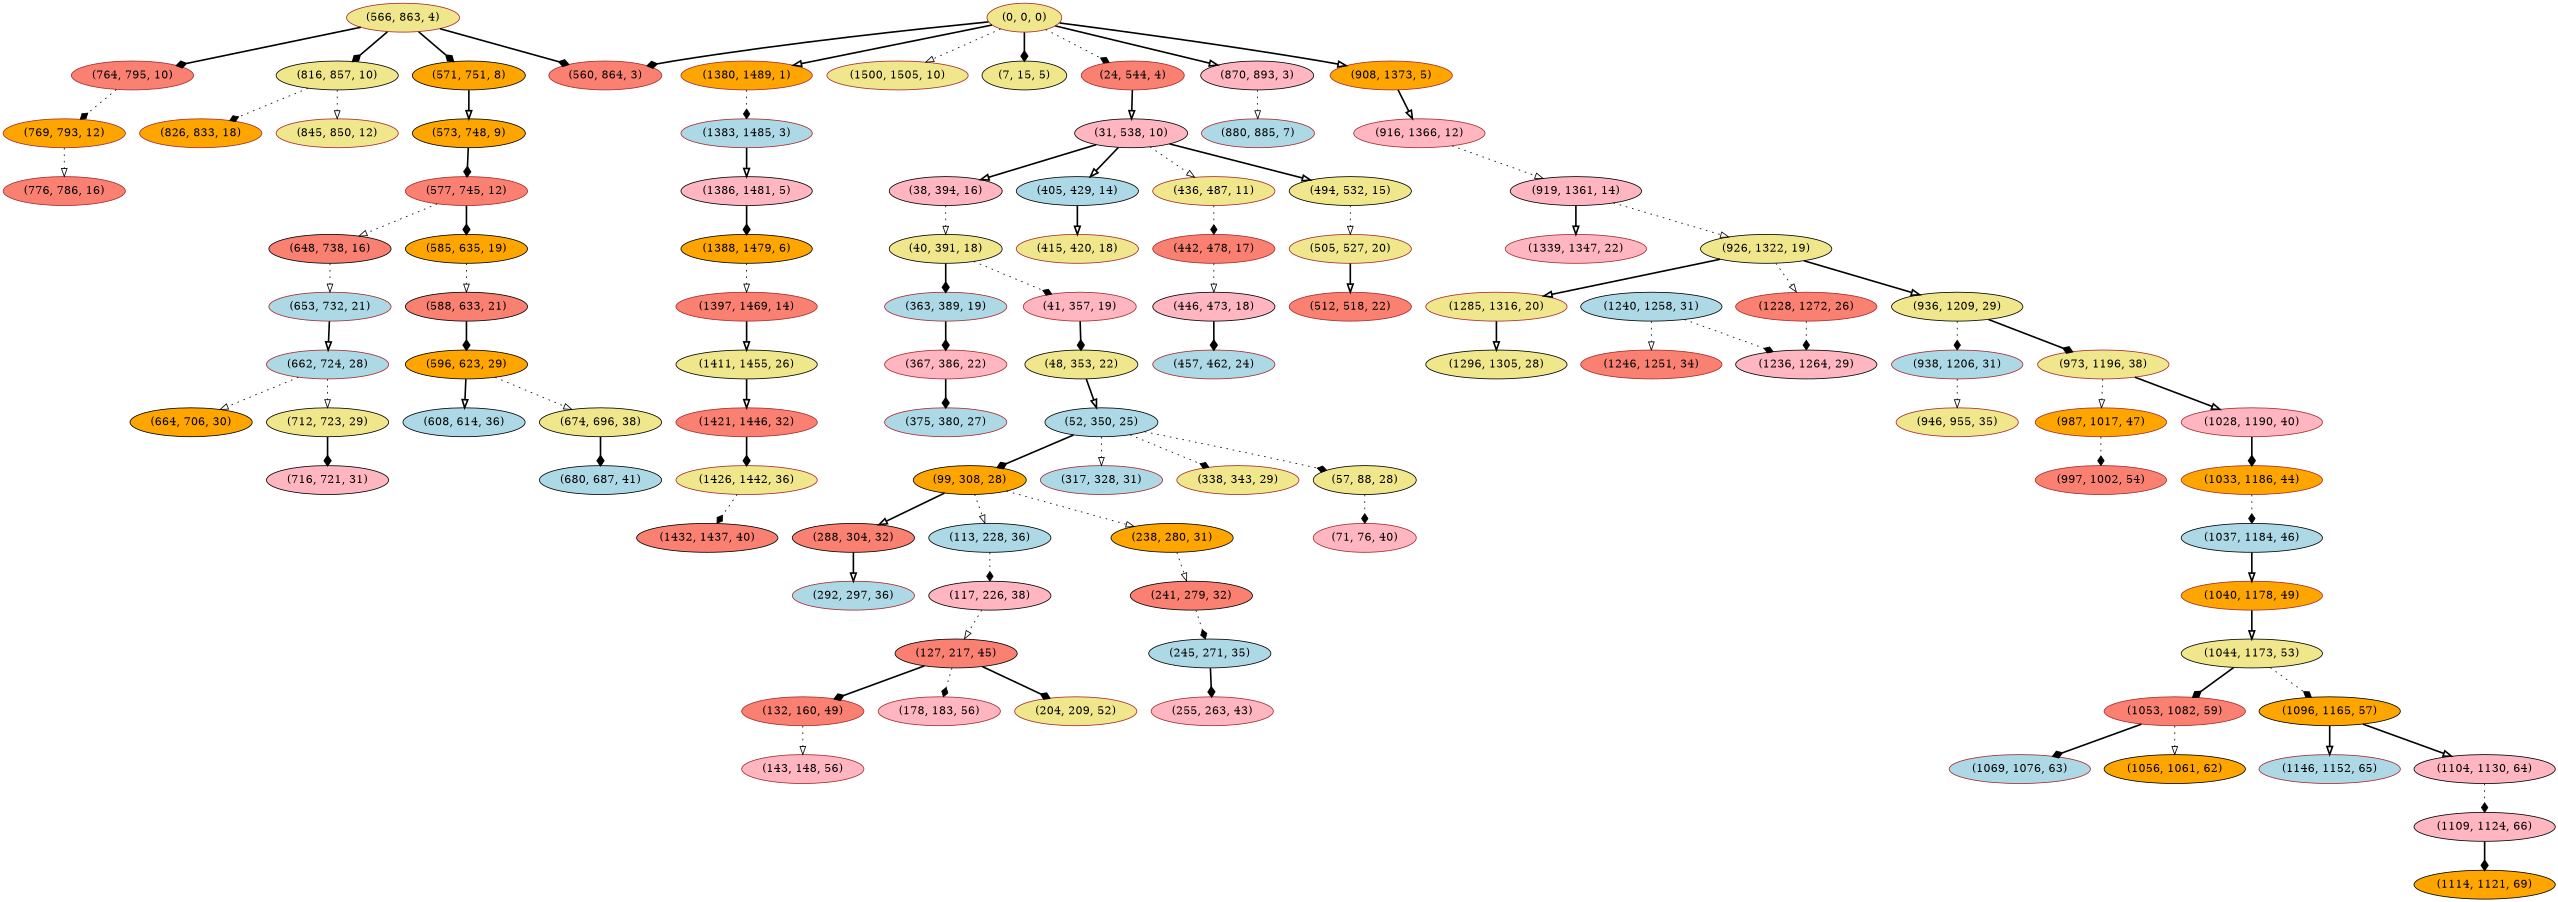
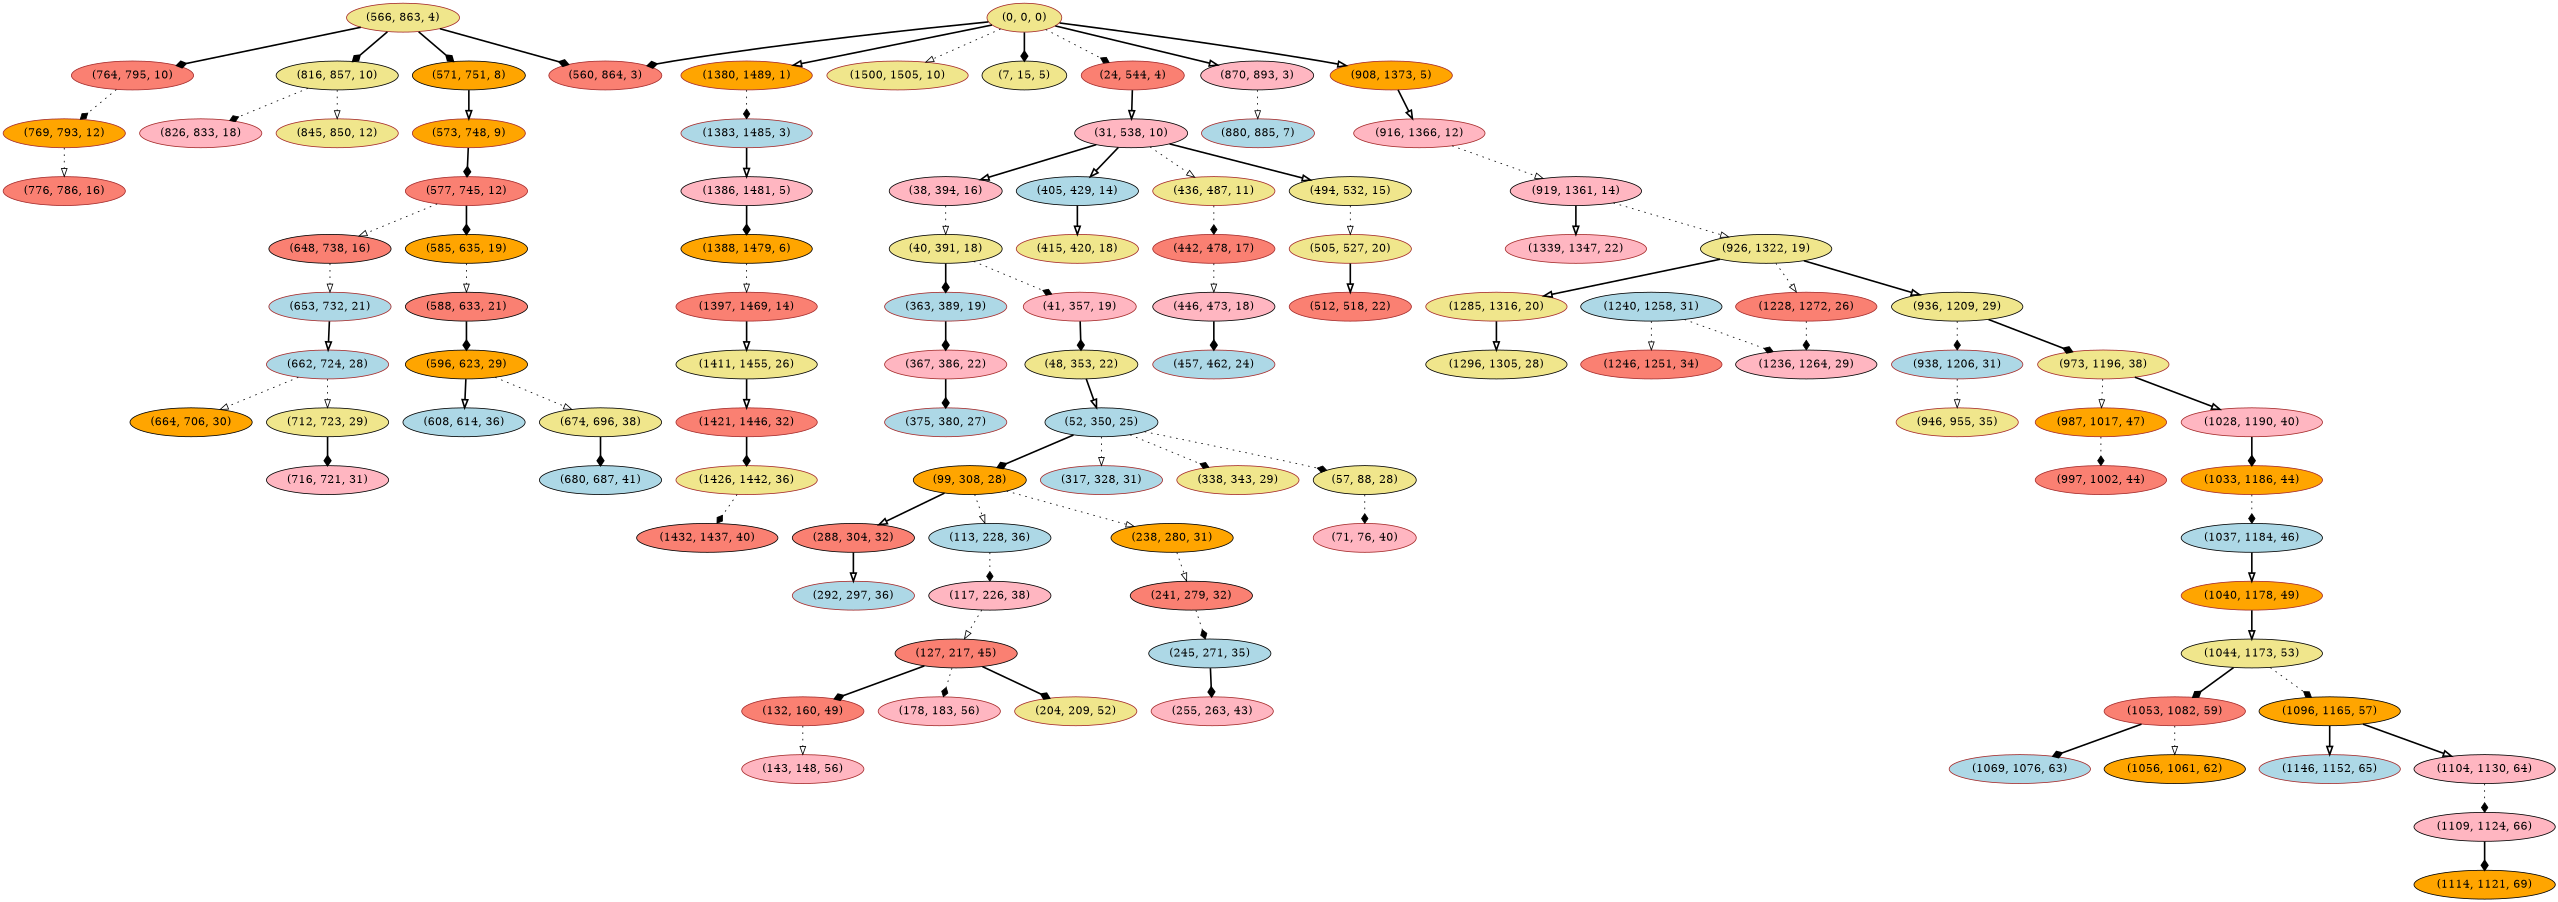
(201, 133) -> (201, 133)
(469, 133) -> (469, 133)
(2101, 480) -> (2101, 480)
